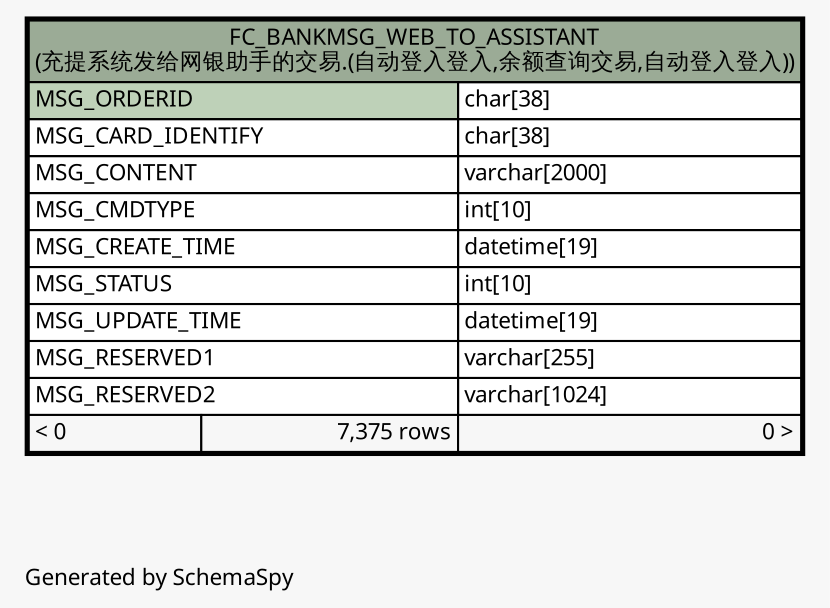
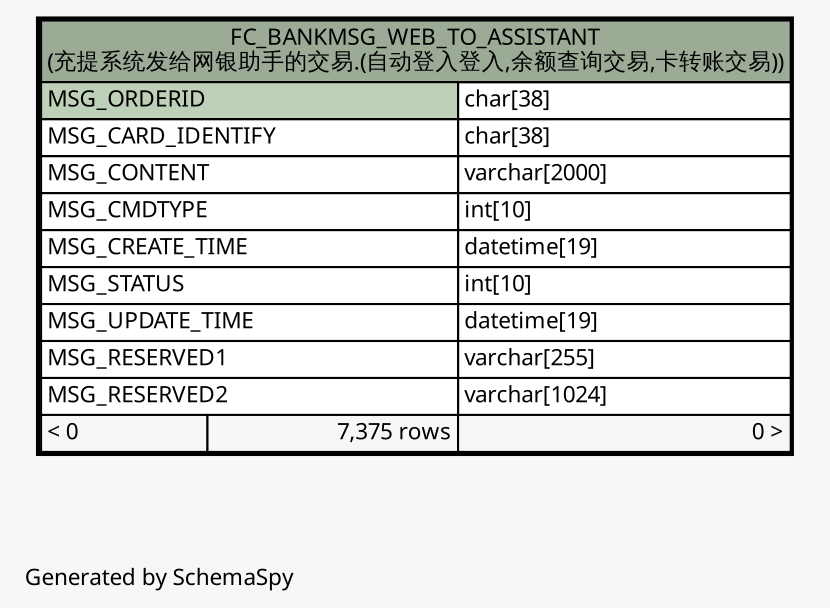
(415, 63) -> (416, 63)
